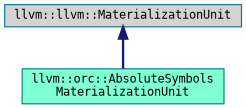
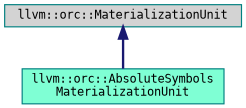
(123, 16) -> (123, 16)
